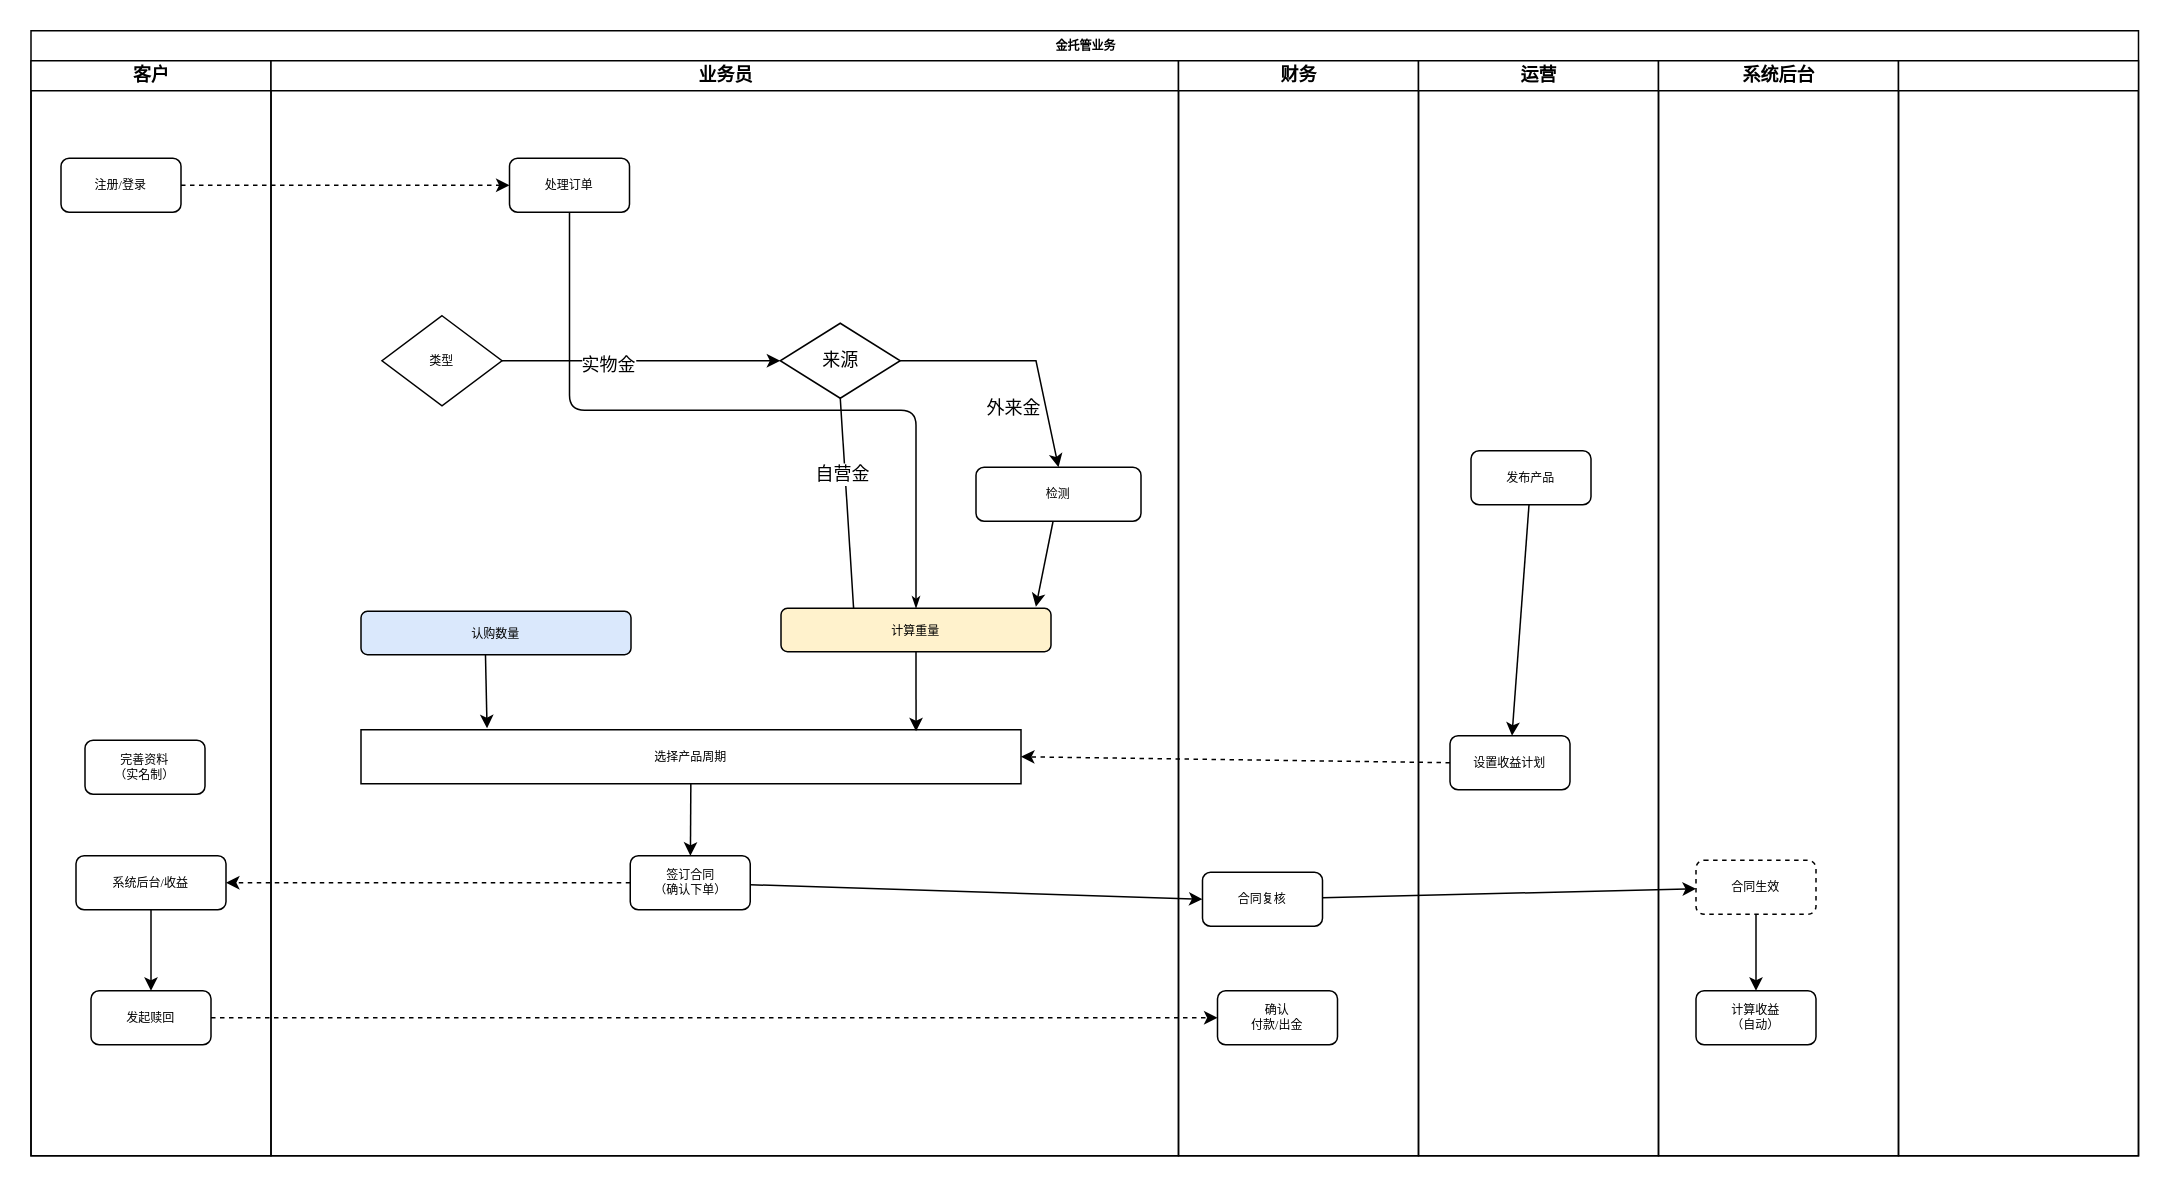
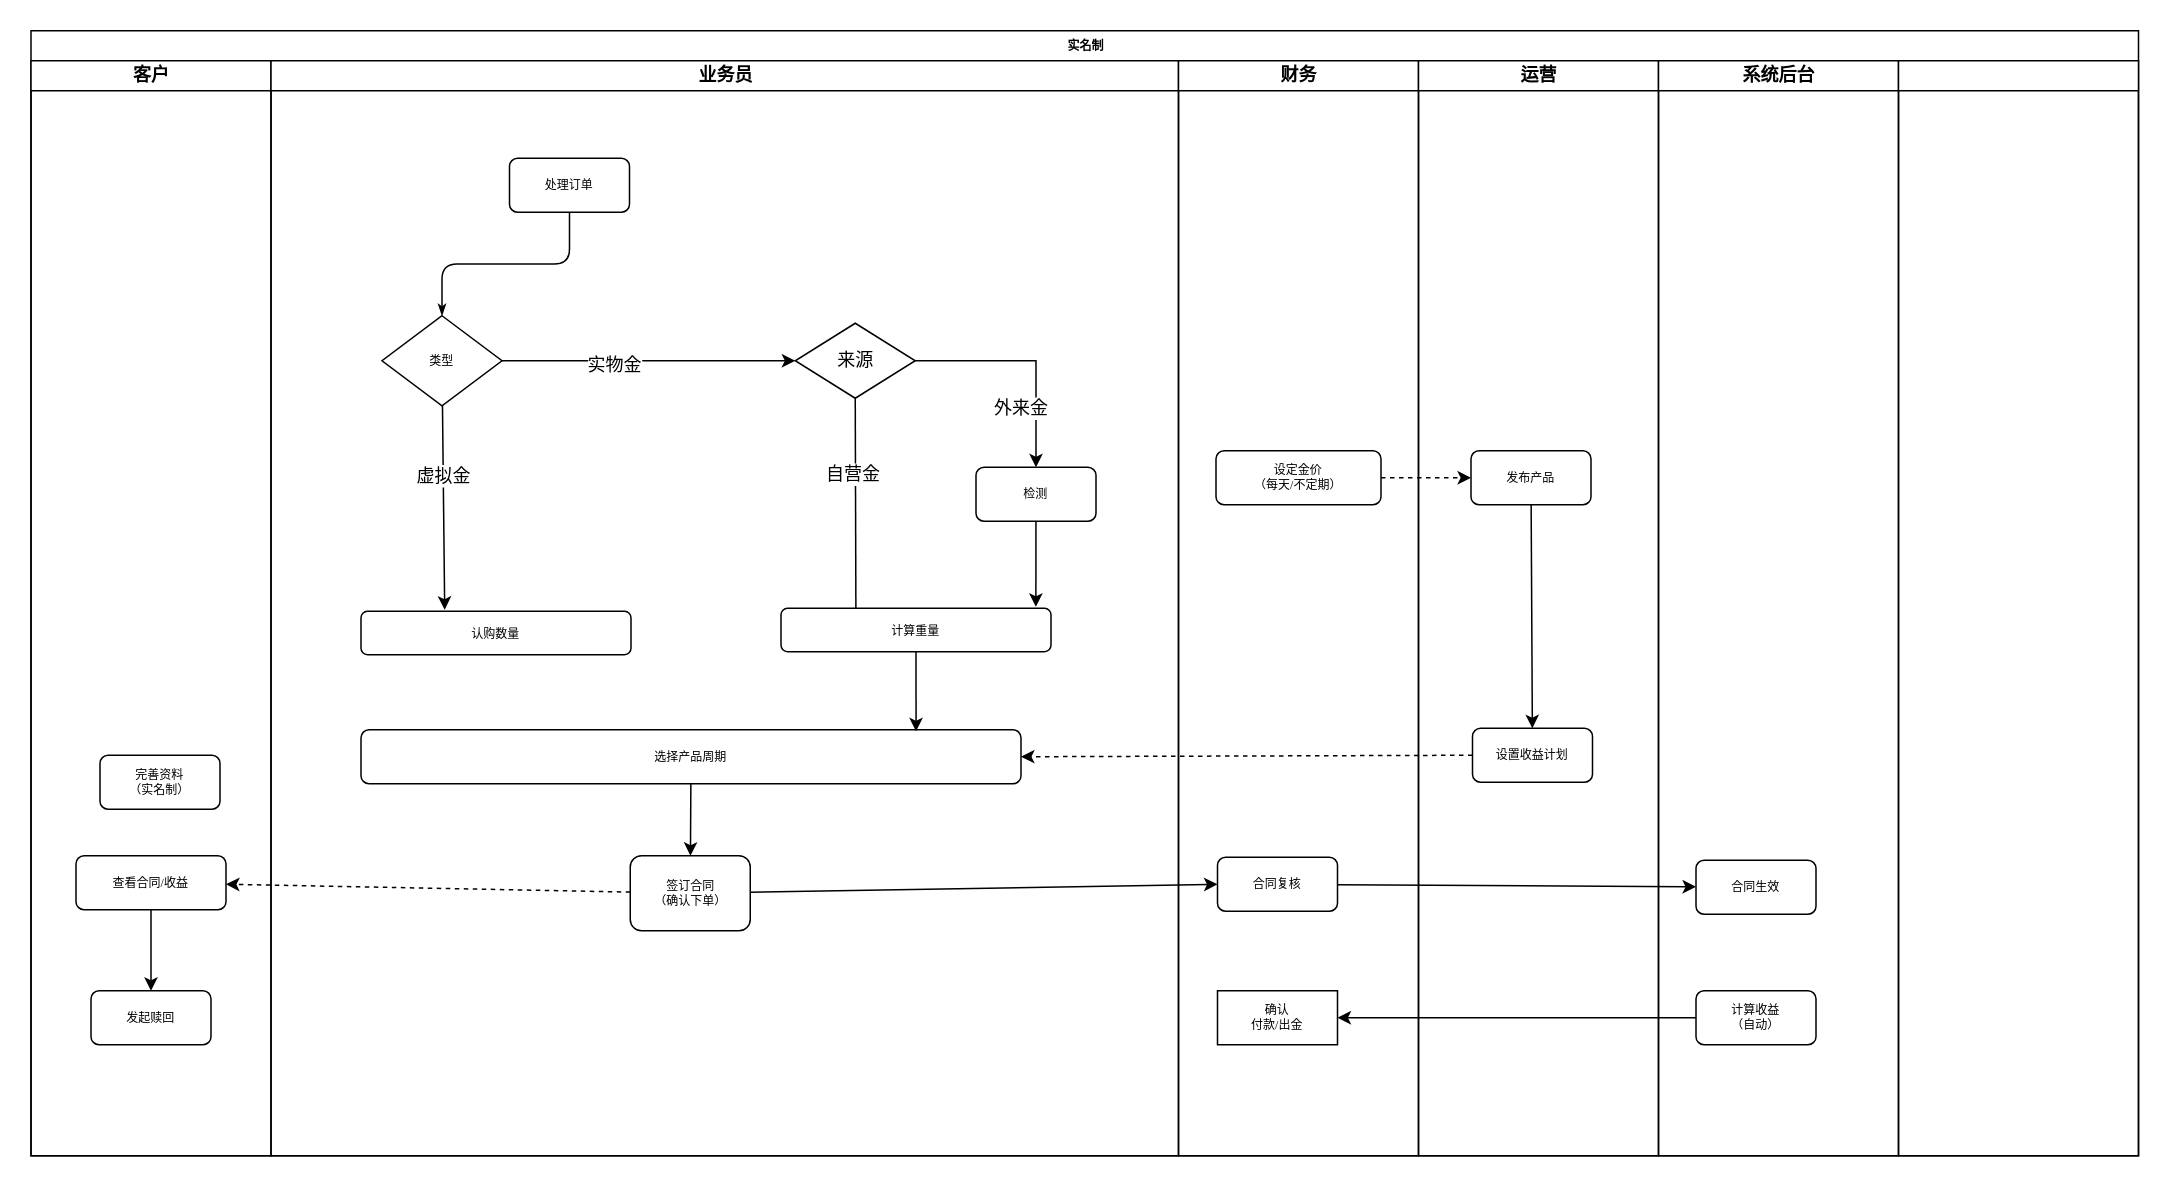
(1086, 46) -> (1086, 46)
(121, 185) -> none
(340, 185) -> none
(840, 361) -> (855, 361)
(758, 410) -> (491, 264)
none -> (1298, 478)
none -> (1421, 478)
(1058, 494) -> (1036, 494)
none -> (443, 503)
(916, 630) -> (916, 630)
(496, 633) -> (496, 633)
(486, 686) -> none
(691, 757) -> (691, 757)
(1510, 763) -> (1532, 755)
(145, 767) -> (160, 782)
(151, 883) -> (151, 883)
(690, 883) -> (690, 893)
(1756, 887) -> (1756, 887)
(1262, 899) -> (1277, 884)
(1756, 948) -> none
(709, 1018) -> none
(1277, 1018) -> (1277, 1018)
none -> (1521, 1018)
